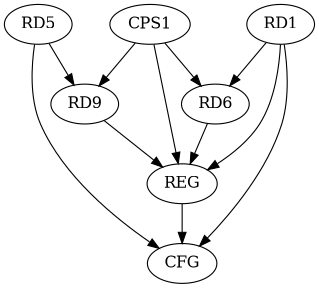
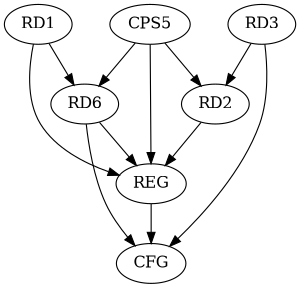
(38, 24) -> (262, 24)
(150, 24) -> (150, 24)
(85, 104) -> (215, 104)
(271, 150) -> (98, 184)
